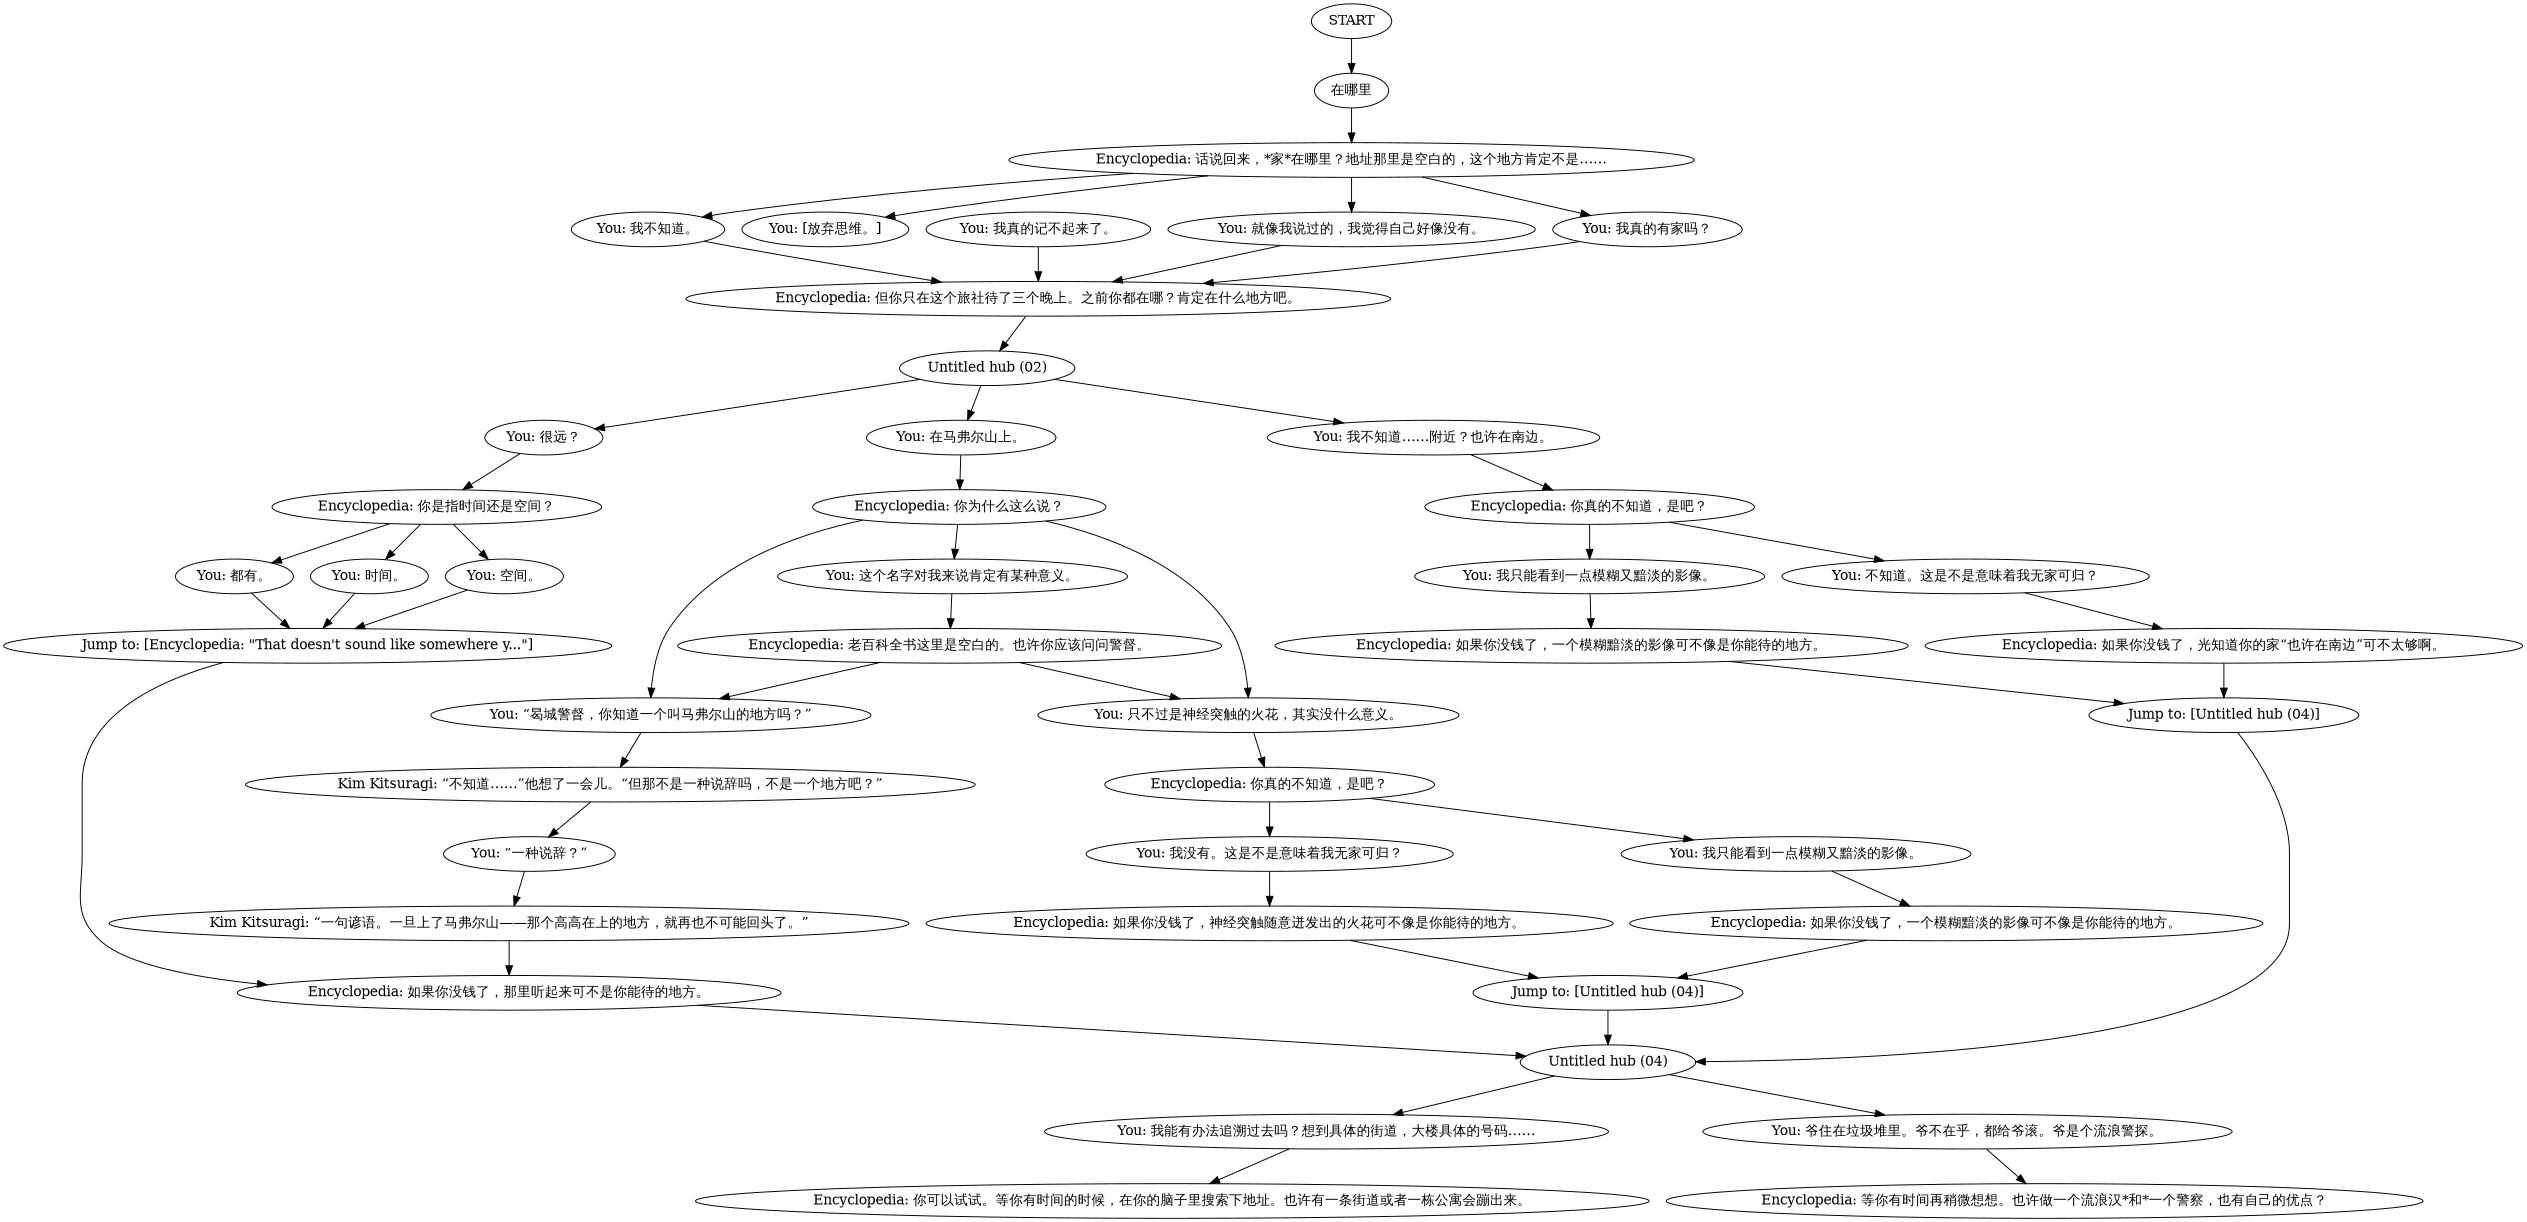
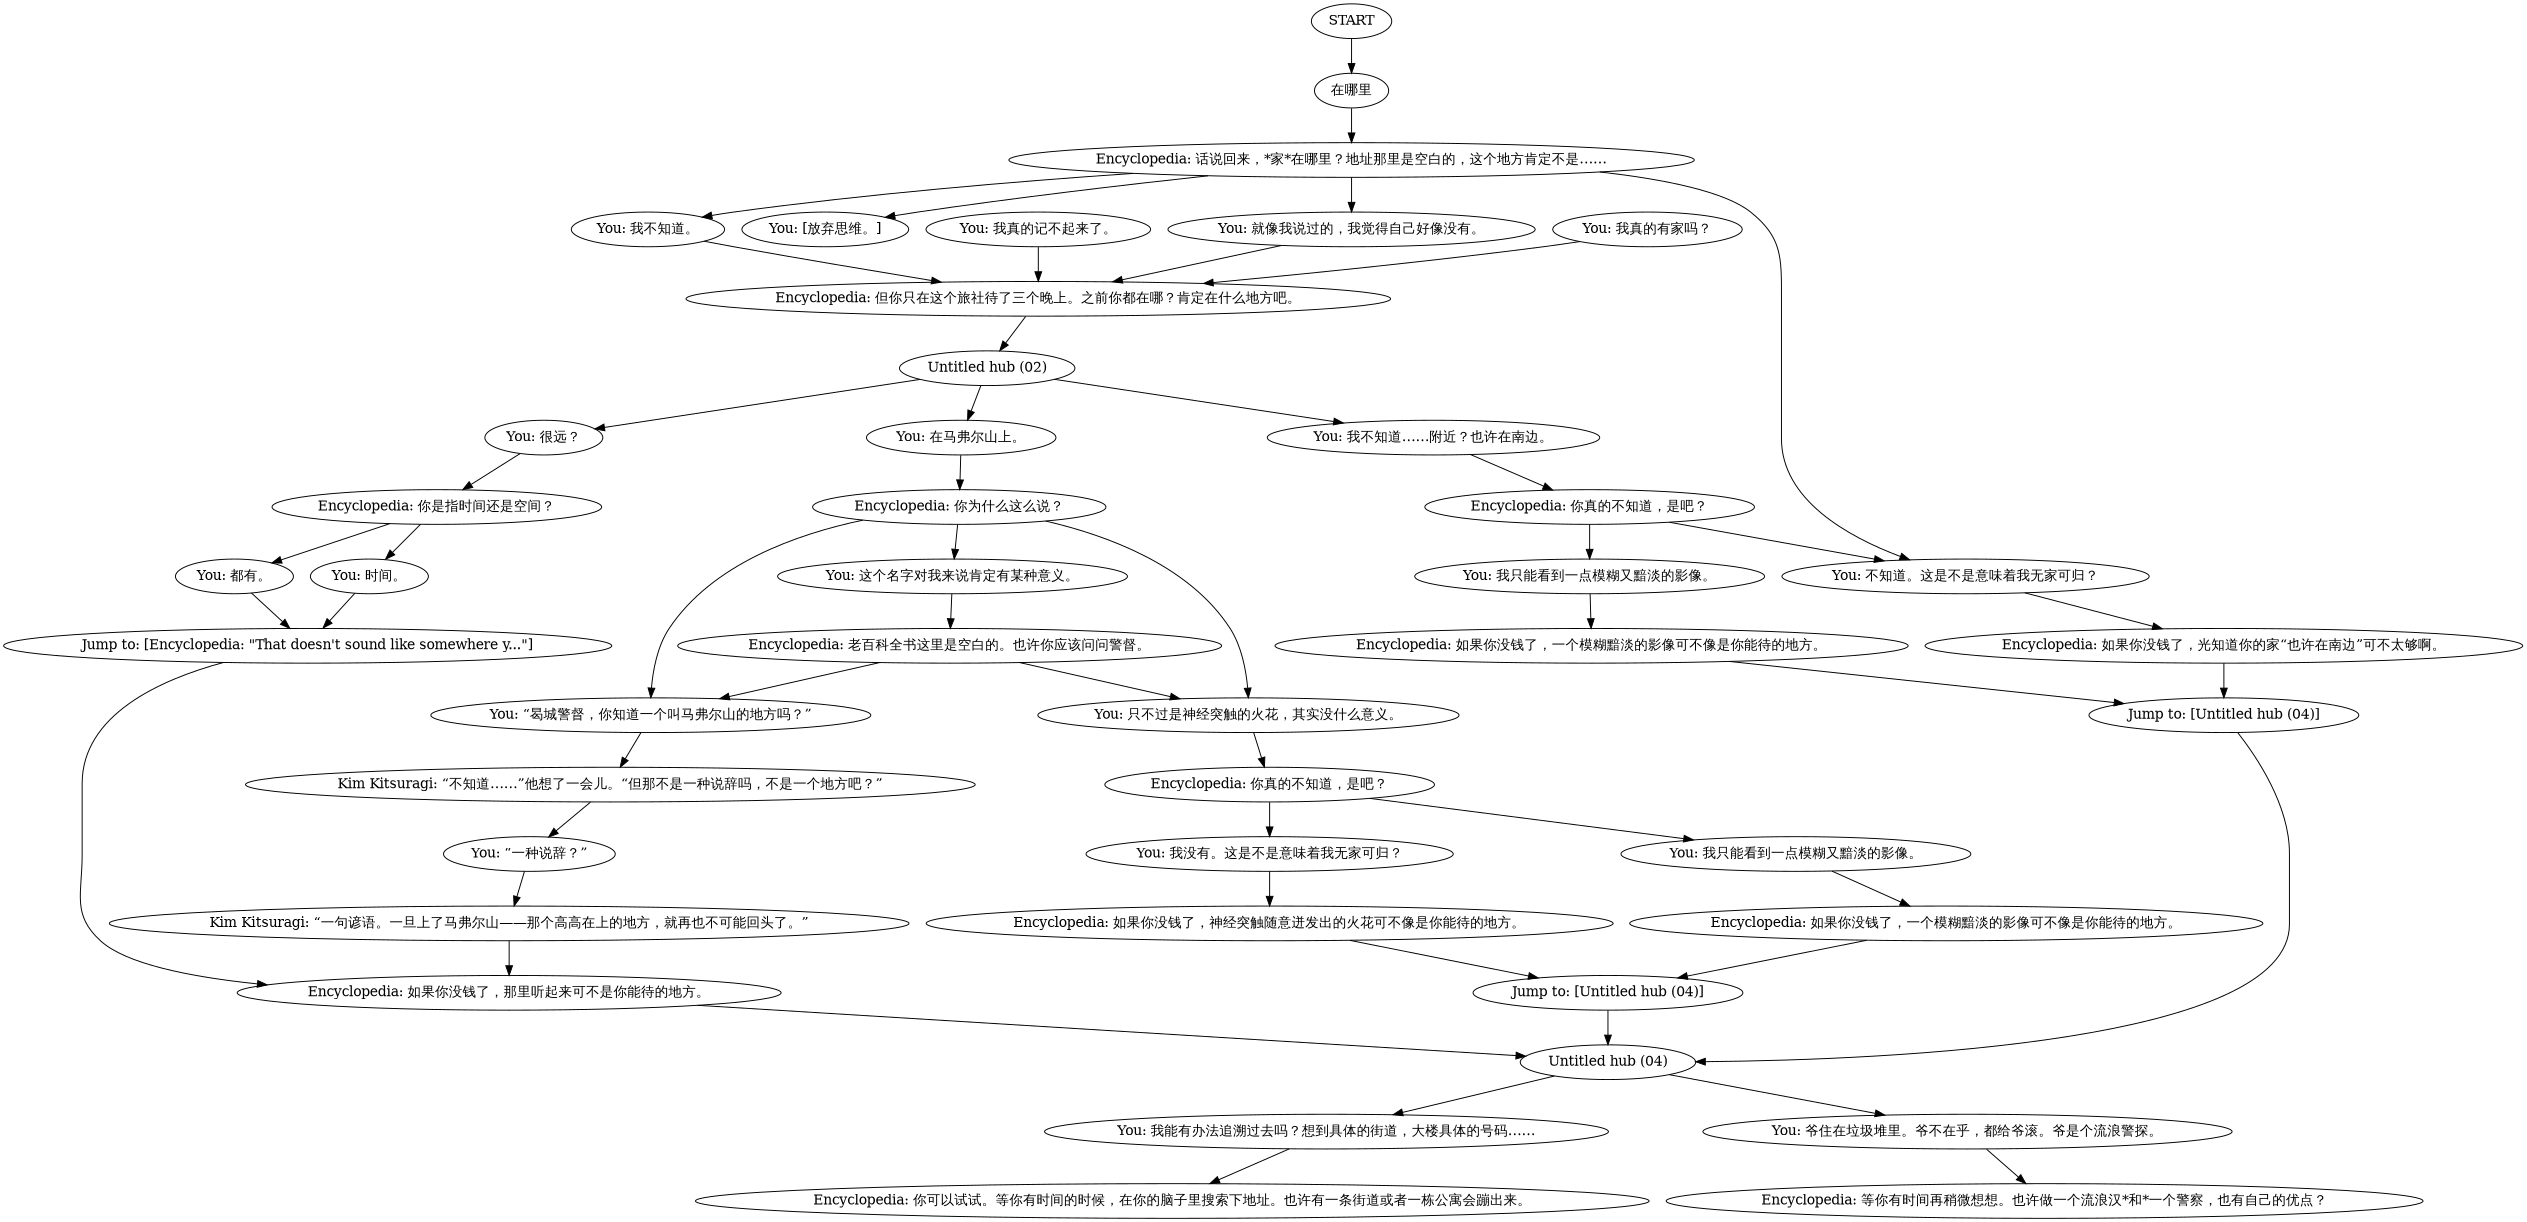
(1501, 195) -> (1781, 330)
(504, 576) -> none
